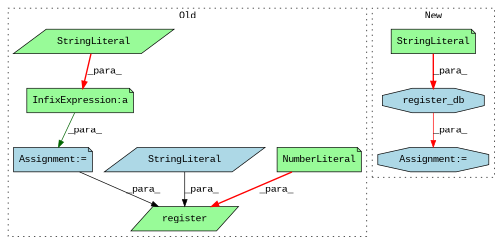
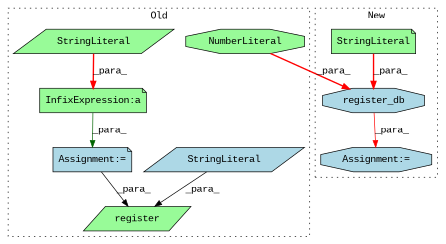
(319, 160) -> (245, 41)
(255, 188) -> (305, 69)
